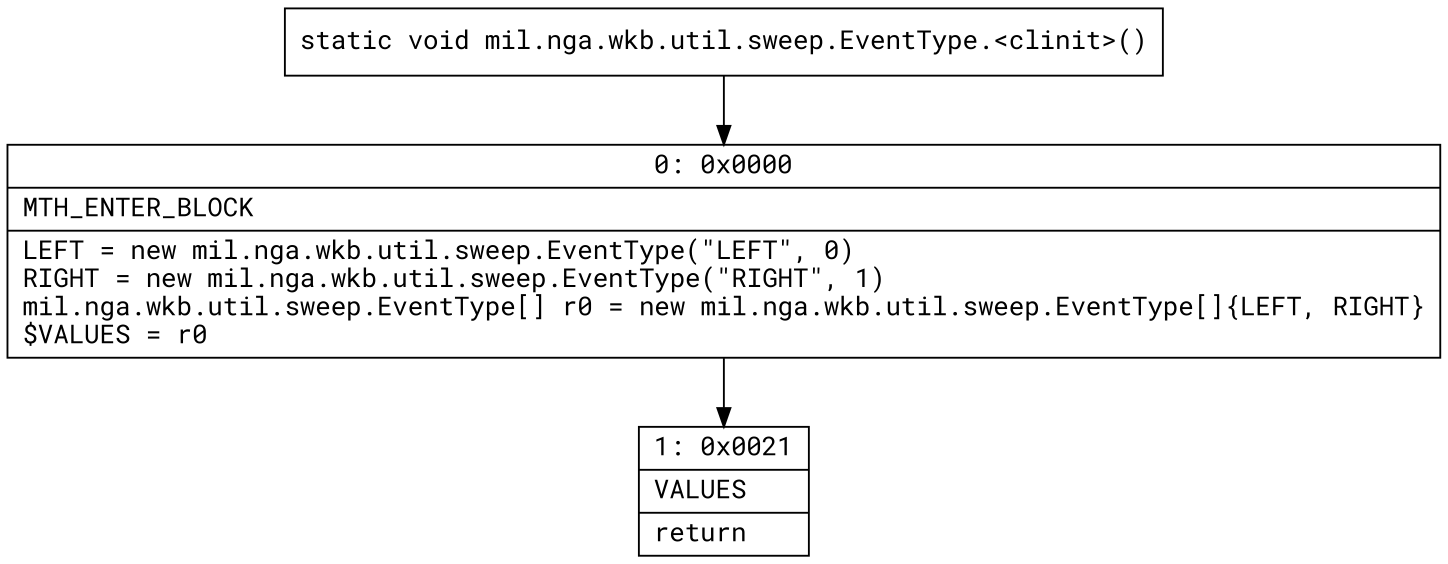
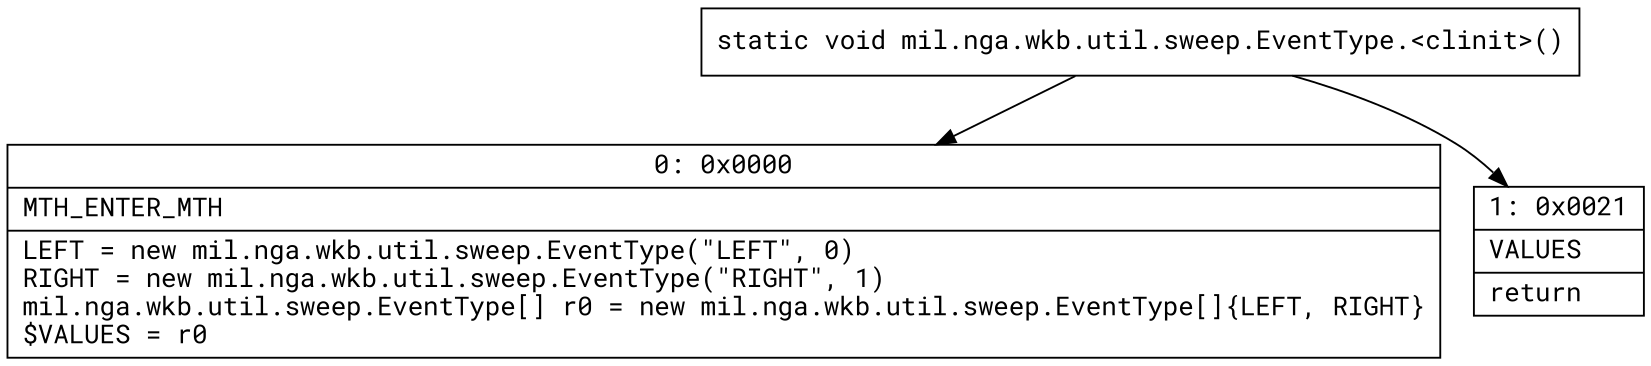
(138, 208) -> (123, 208)
(724, 383) -> (1398, 114)
